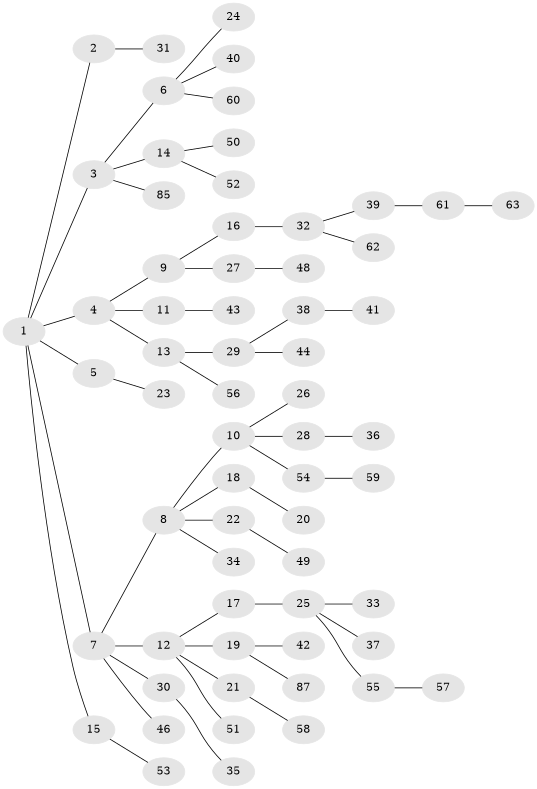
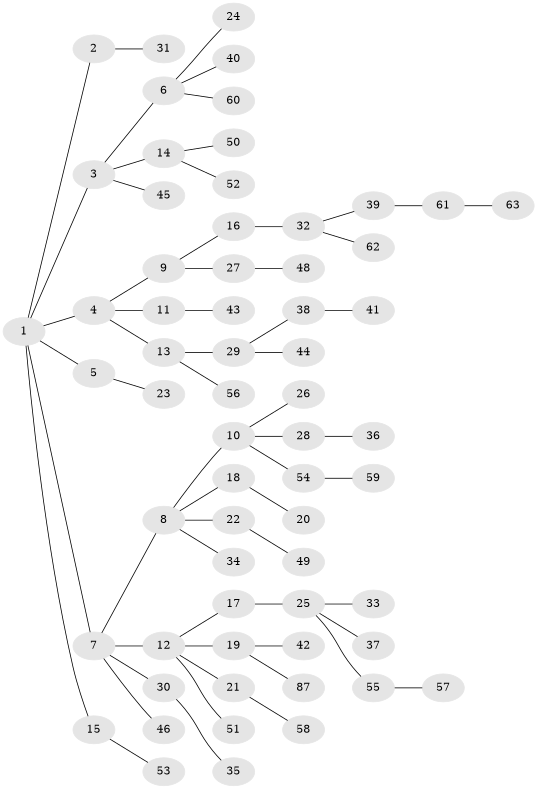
(164, 196) -> (164, 196)
